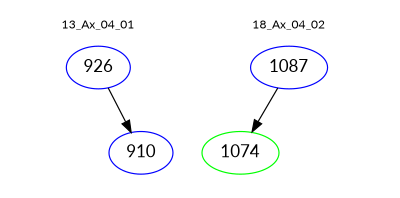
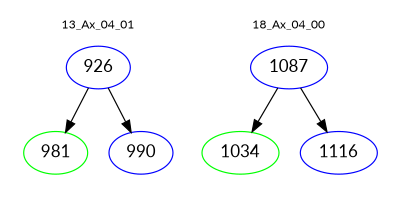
(289, 25) -> (289, 25)
none -> (56, 153)
(141, 153) -> (141, 153)
(240, 153) -> (240, 153)
none -> (339, 153)
